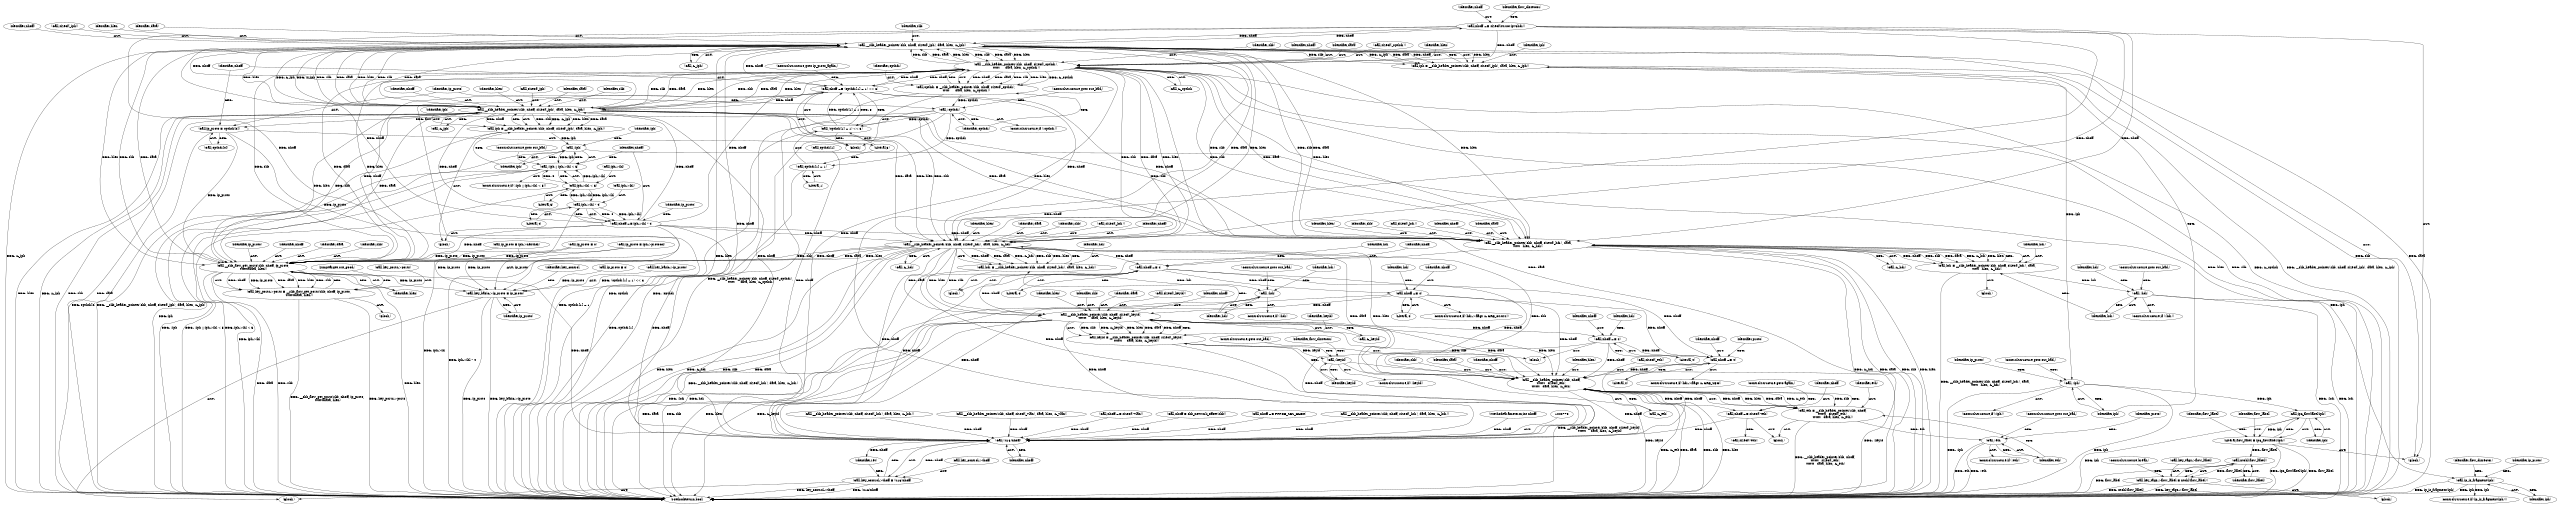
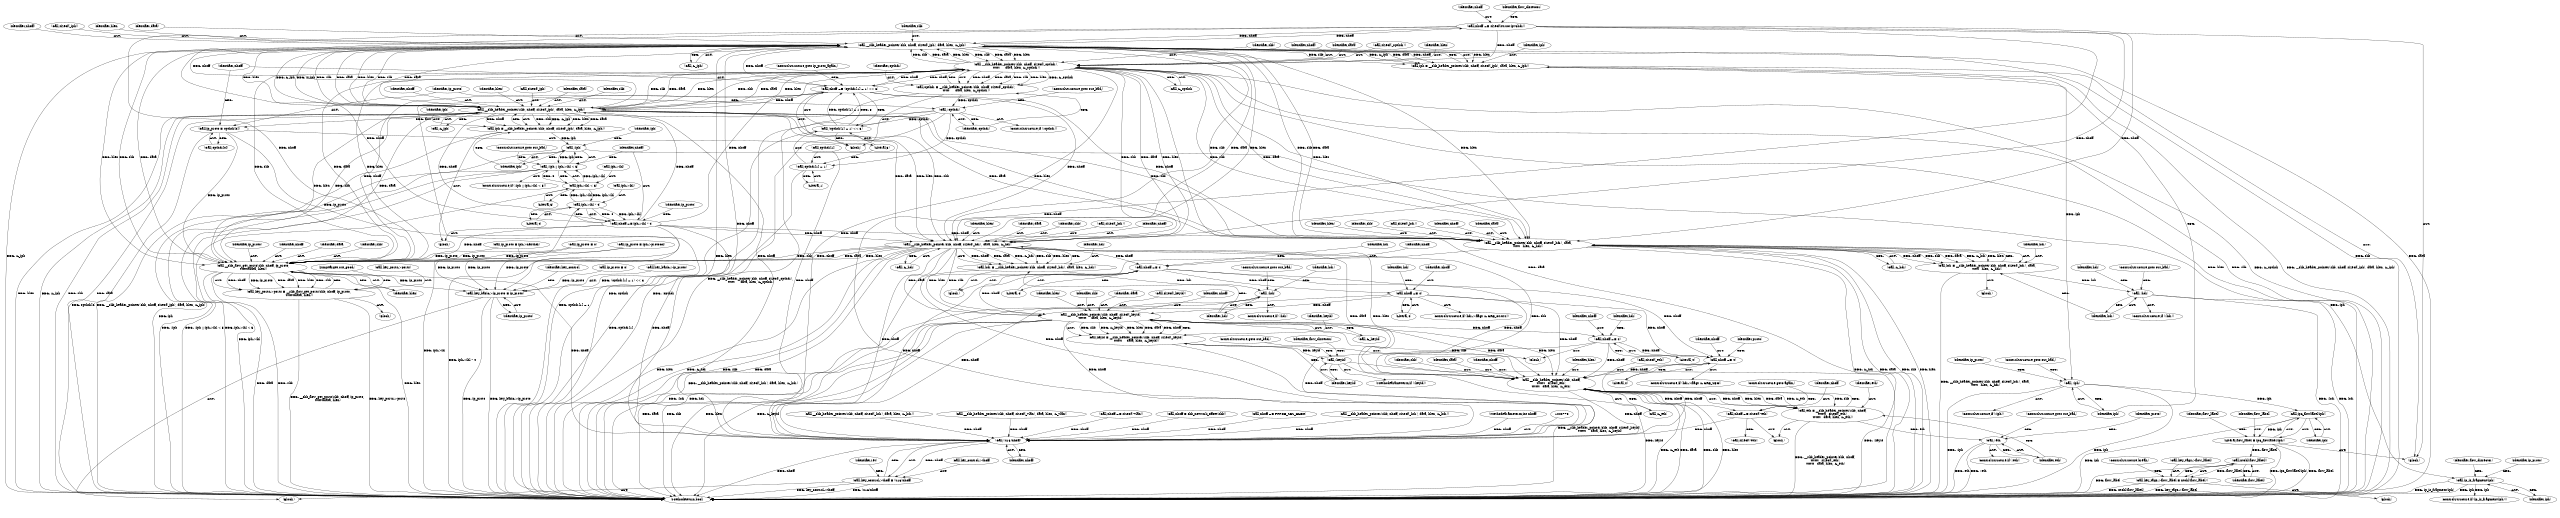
none -> (814, 156)
(517, 268) -> (517, 268)
(1401, 383) -> (1401, 383)
(2290, 430) -> (2290, 430)
(923, 442) -> (841, 453)
